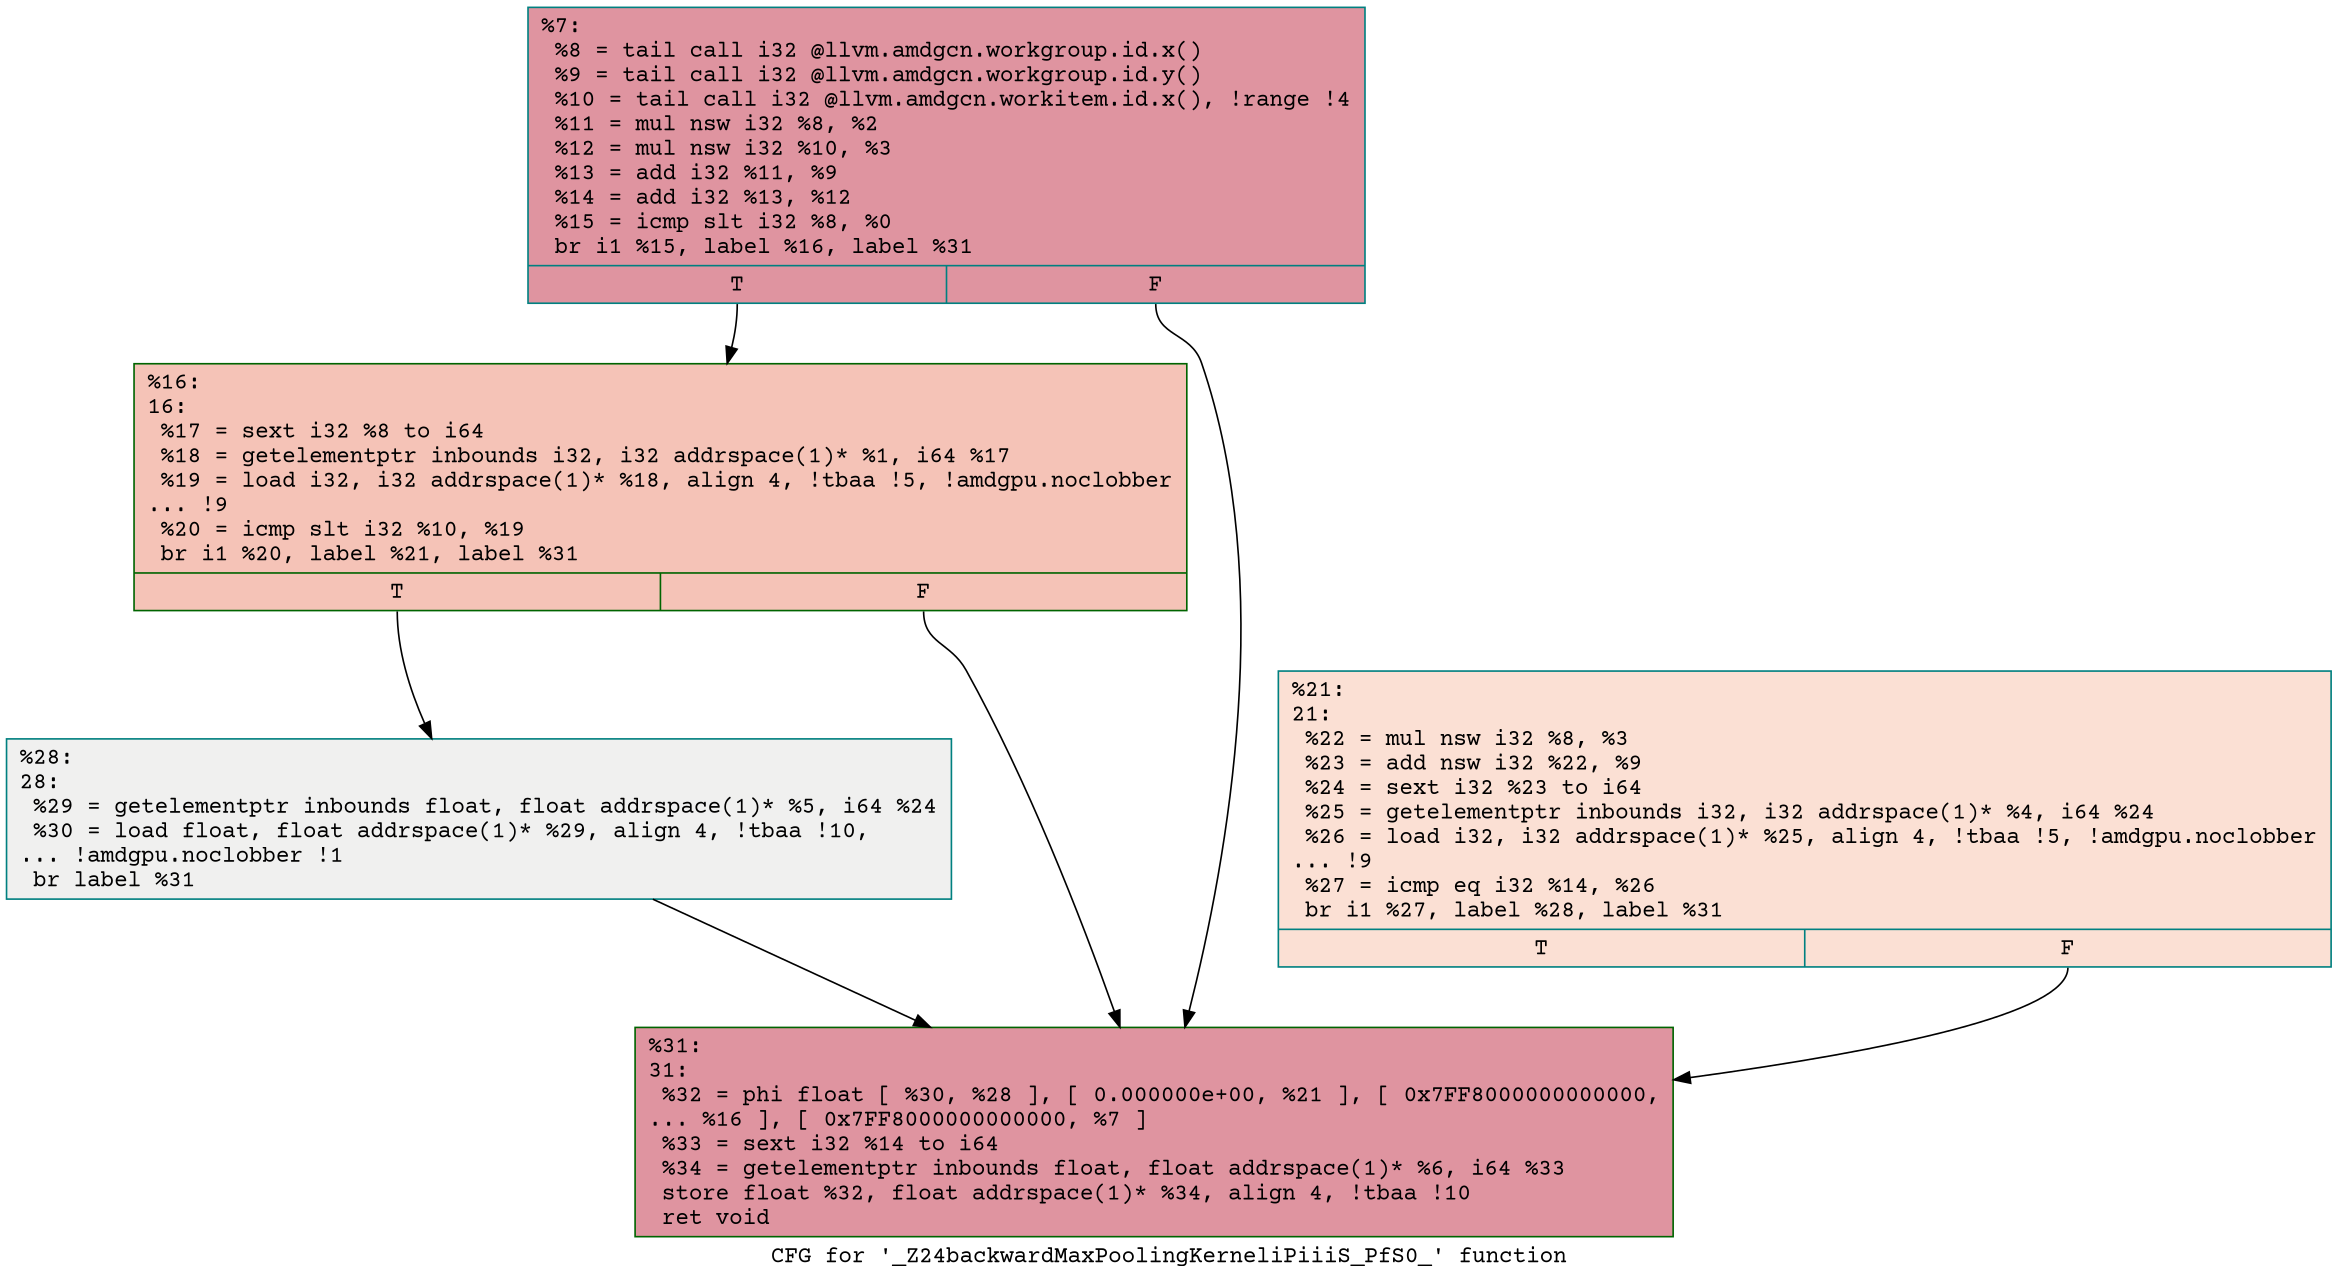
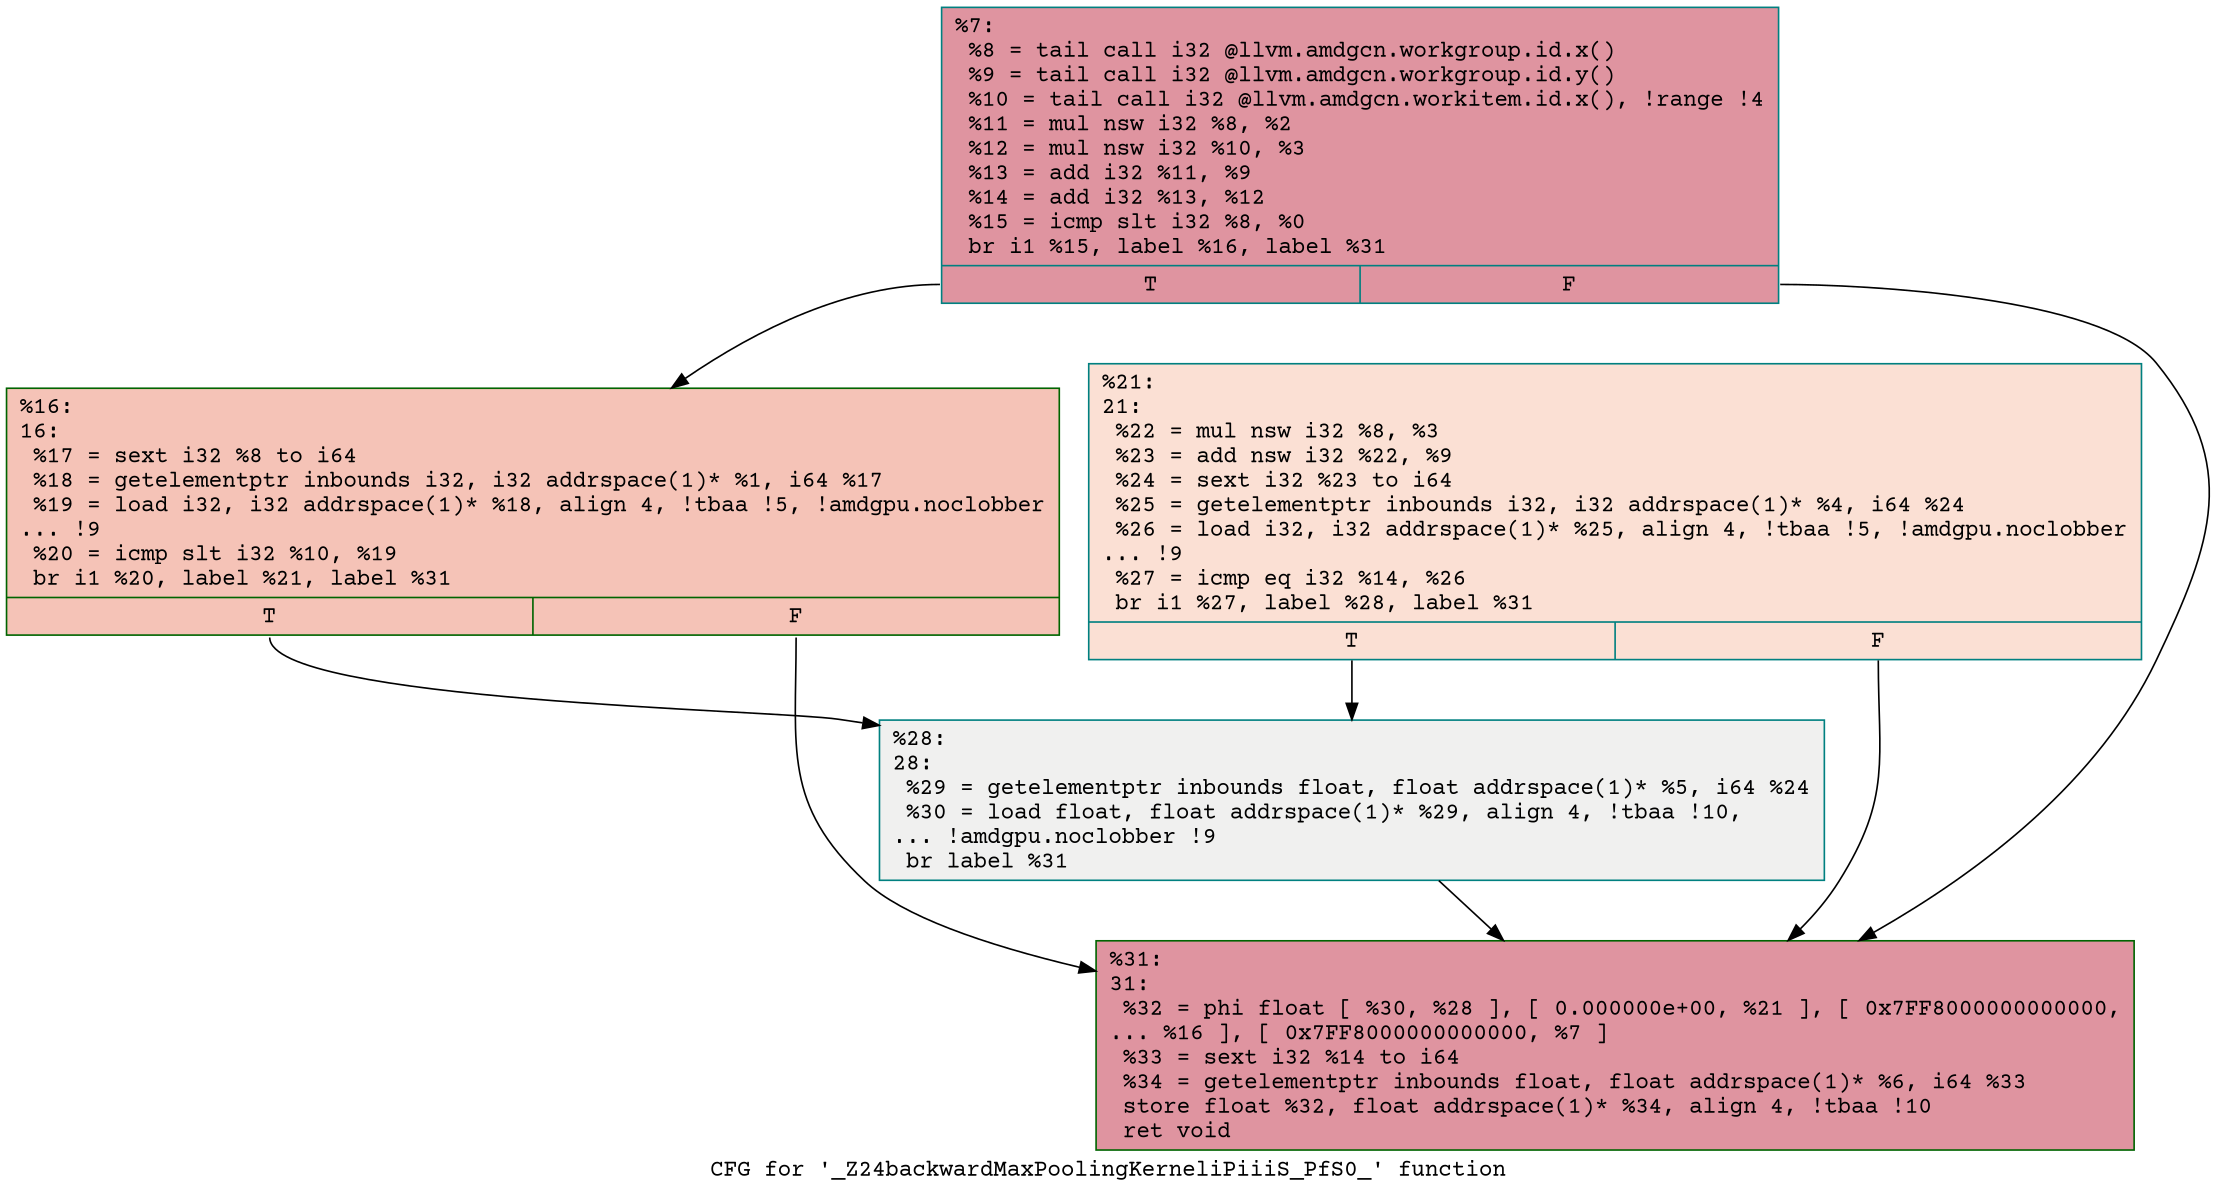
none -> (1352, 682)
(182, 855) -> (1055, 836)
